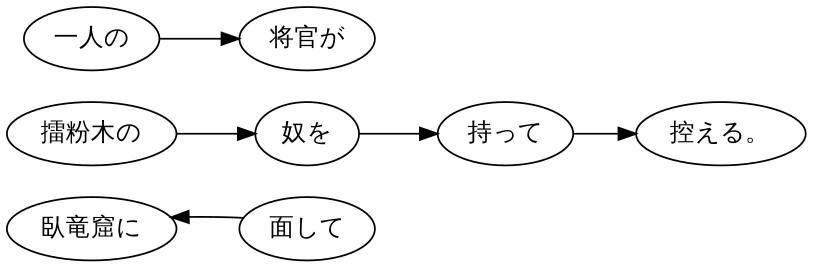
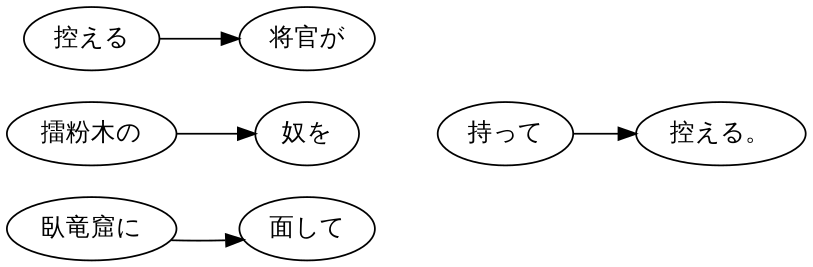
(92, 39) -> (92, 39)
(389, 134) -> none
(216, 217) -> (198, 241)
